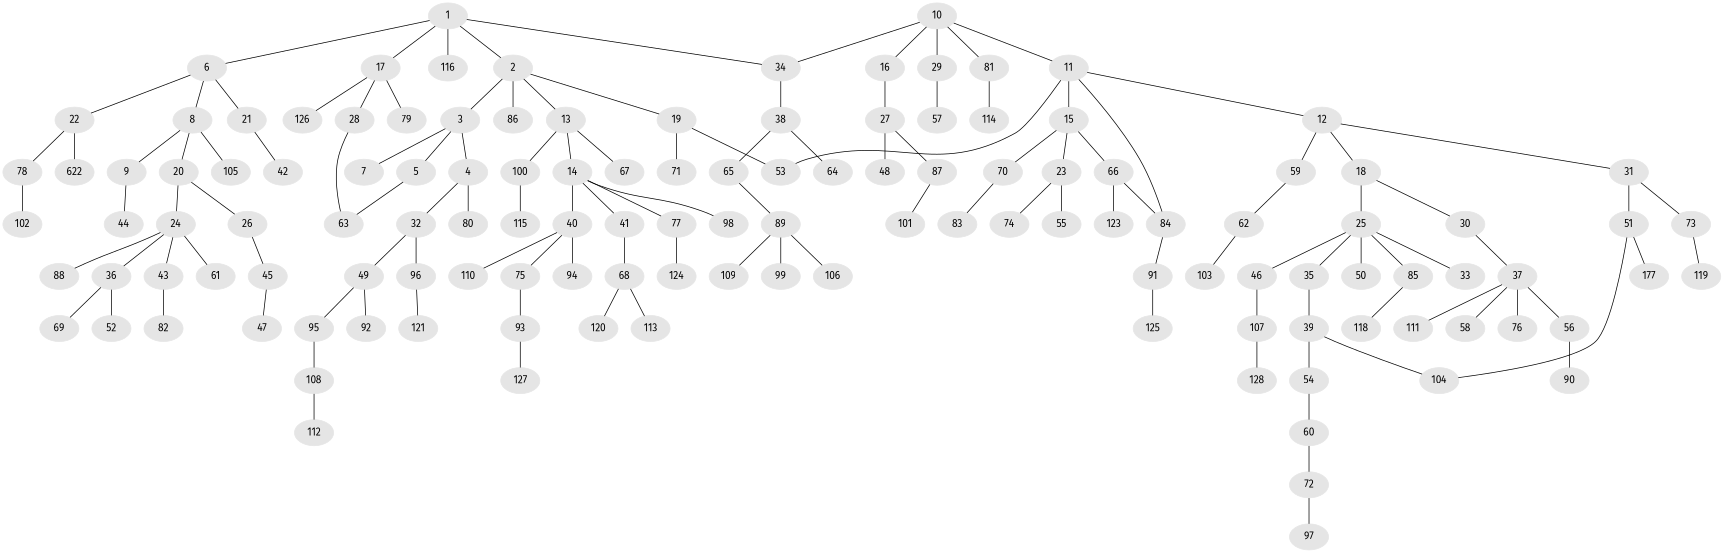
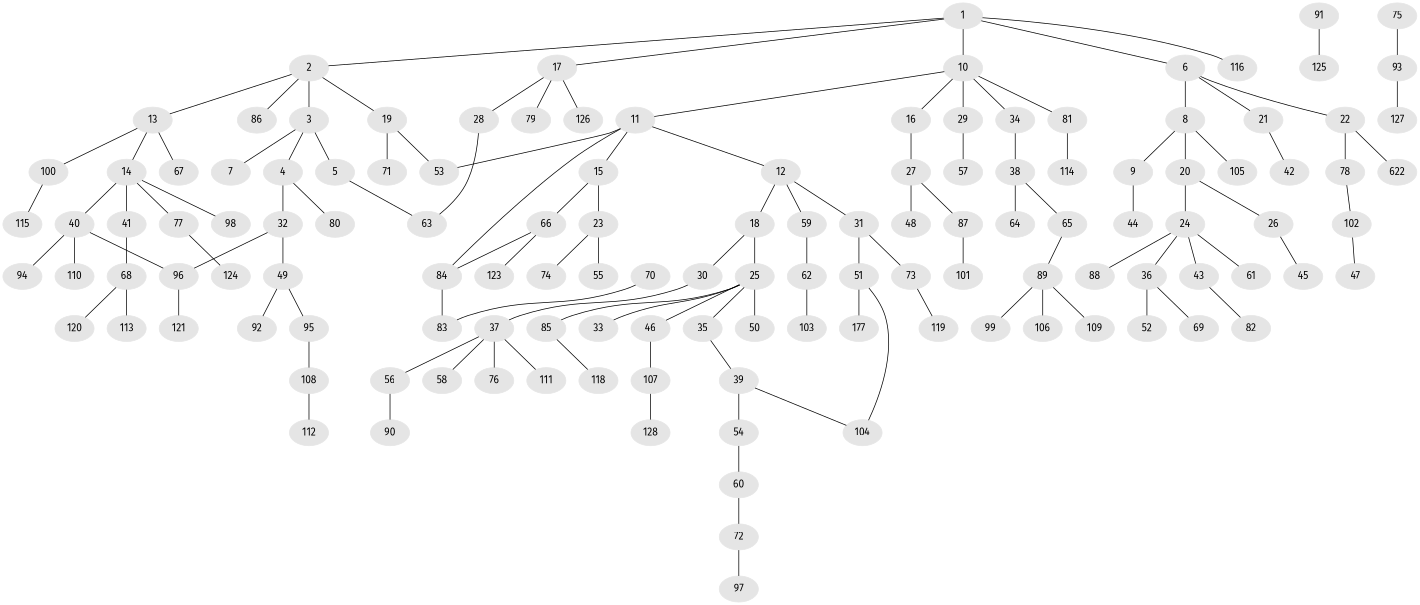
(614, 42) -> (963, 42)
(1036, 146) -> none
(546, 250) -> (121, 248)
(1159, 250) -> (442, 303)
(265, 303) -> (1354, 250)
